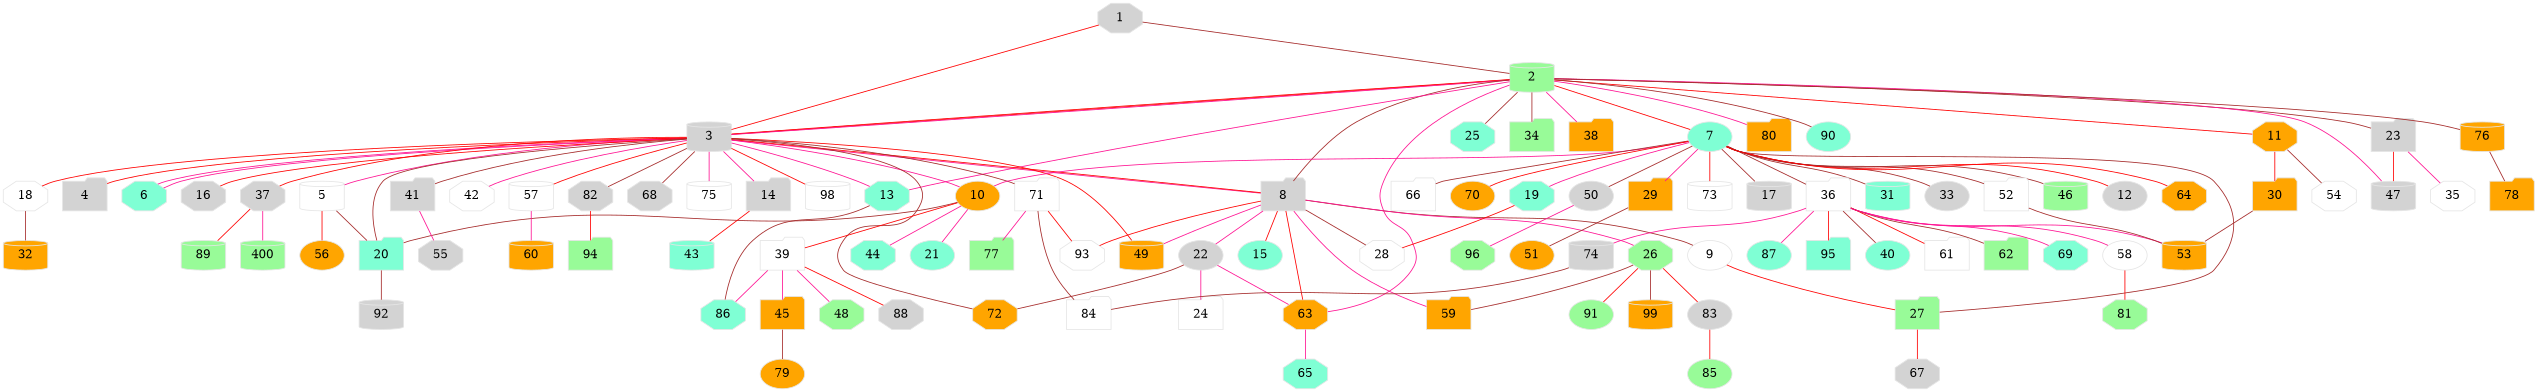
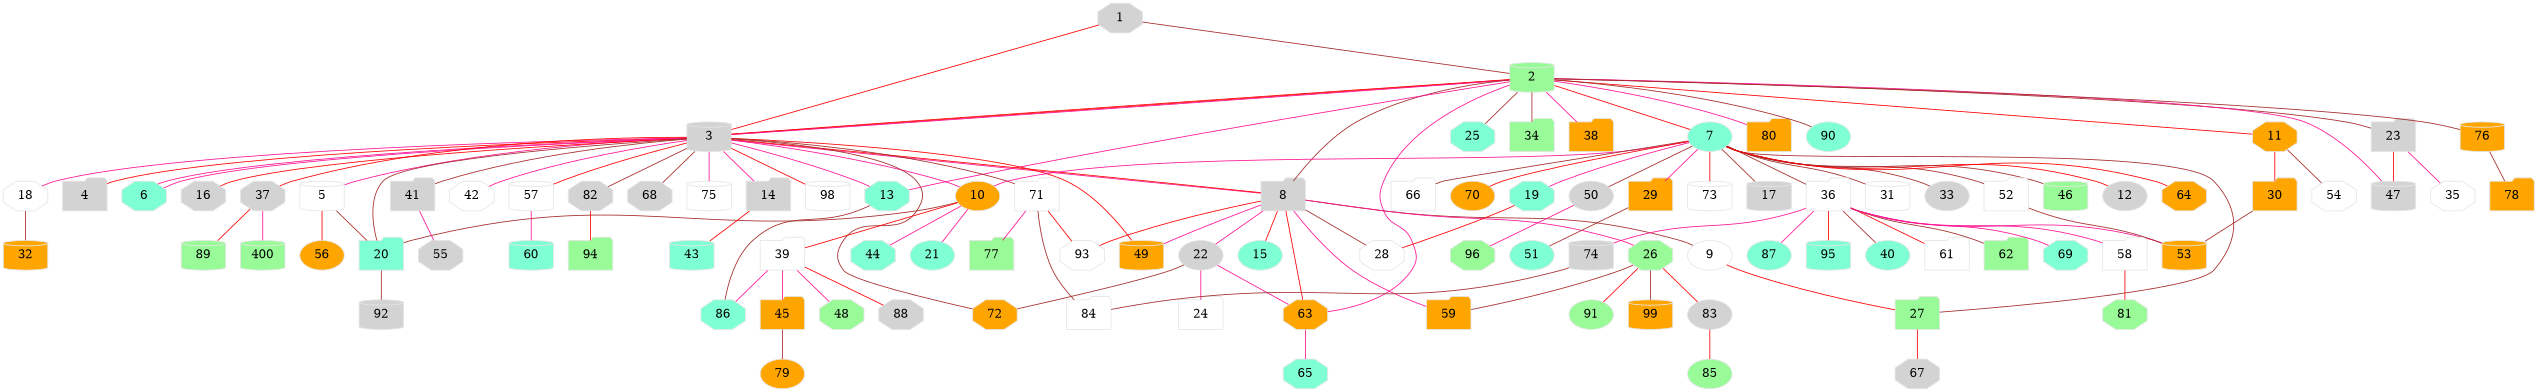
(234, 158) -> (234, 158)
(1888, 196) -> (1888, 196)
(531, 255) -> (531, 255)
(1532, 255) -> (1532, 255)
(1828, 255) -> (1828, 255)
(2125, 255) -> (2125, 255)
